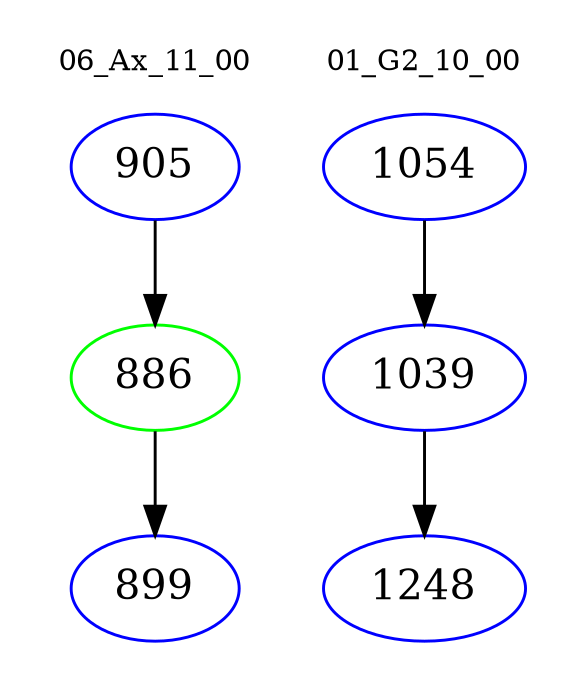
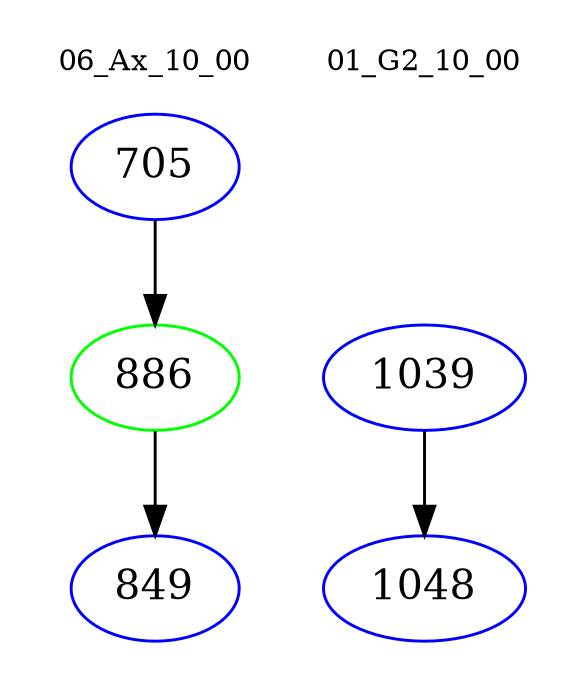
(155, 63) -> (155, 63)
(155, 167) -> (155, 167)
(425, 167) -> none
(155, 588) -> (155, 588)
(425, 588) -> (425, 588)
